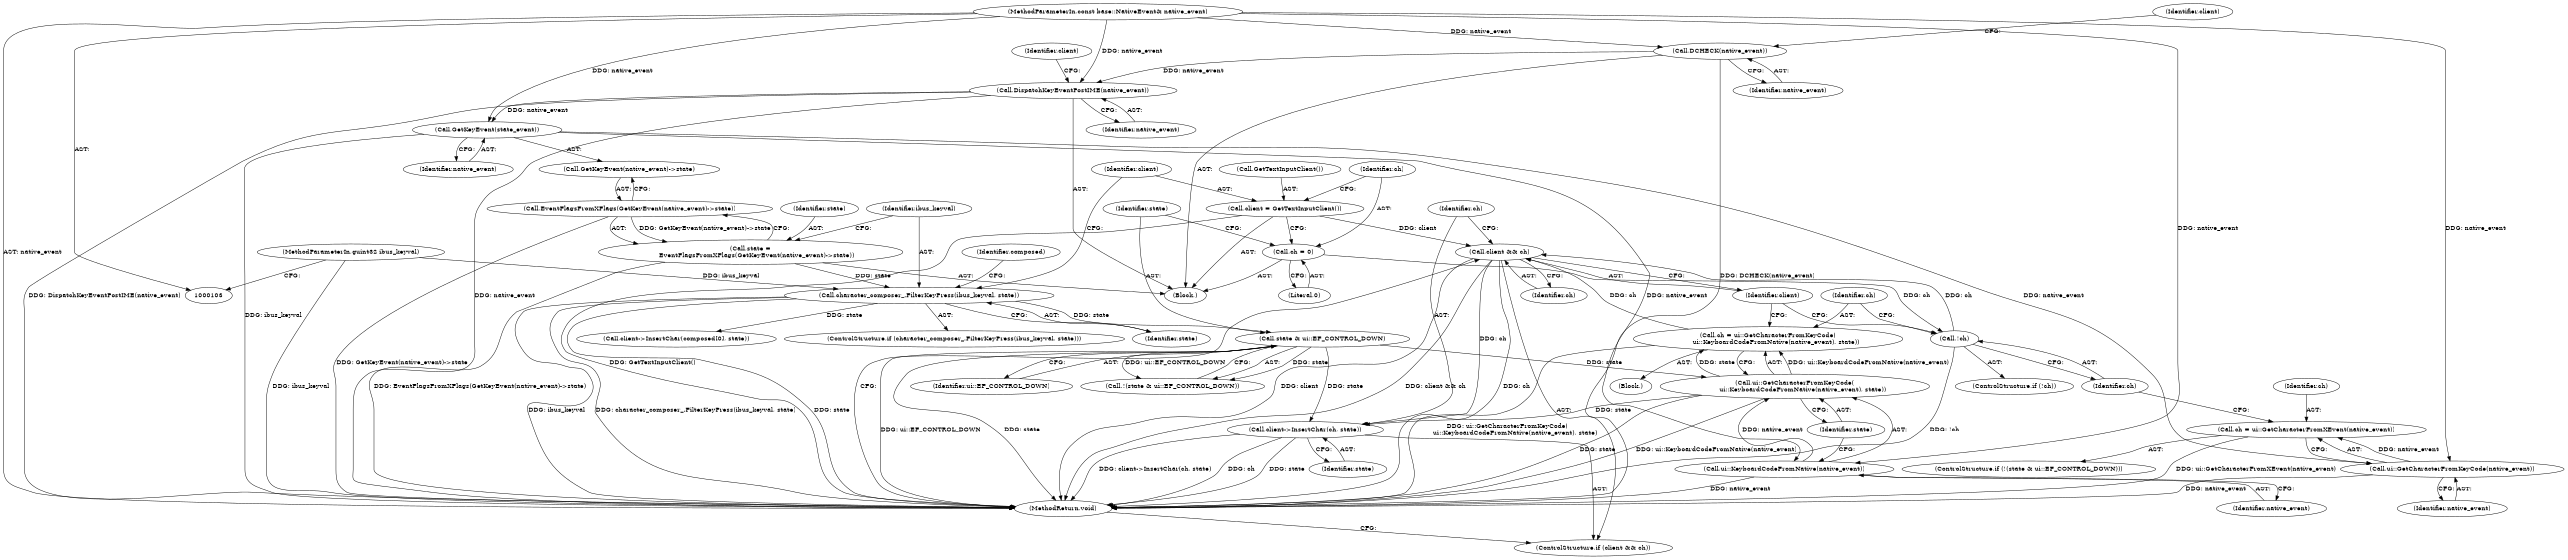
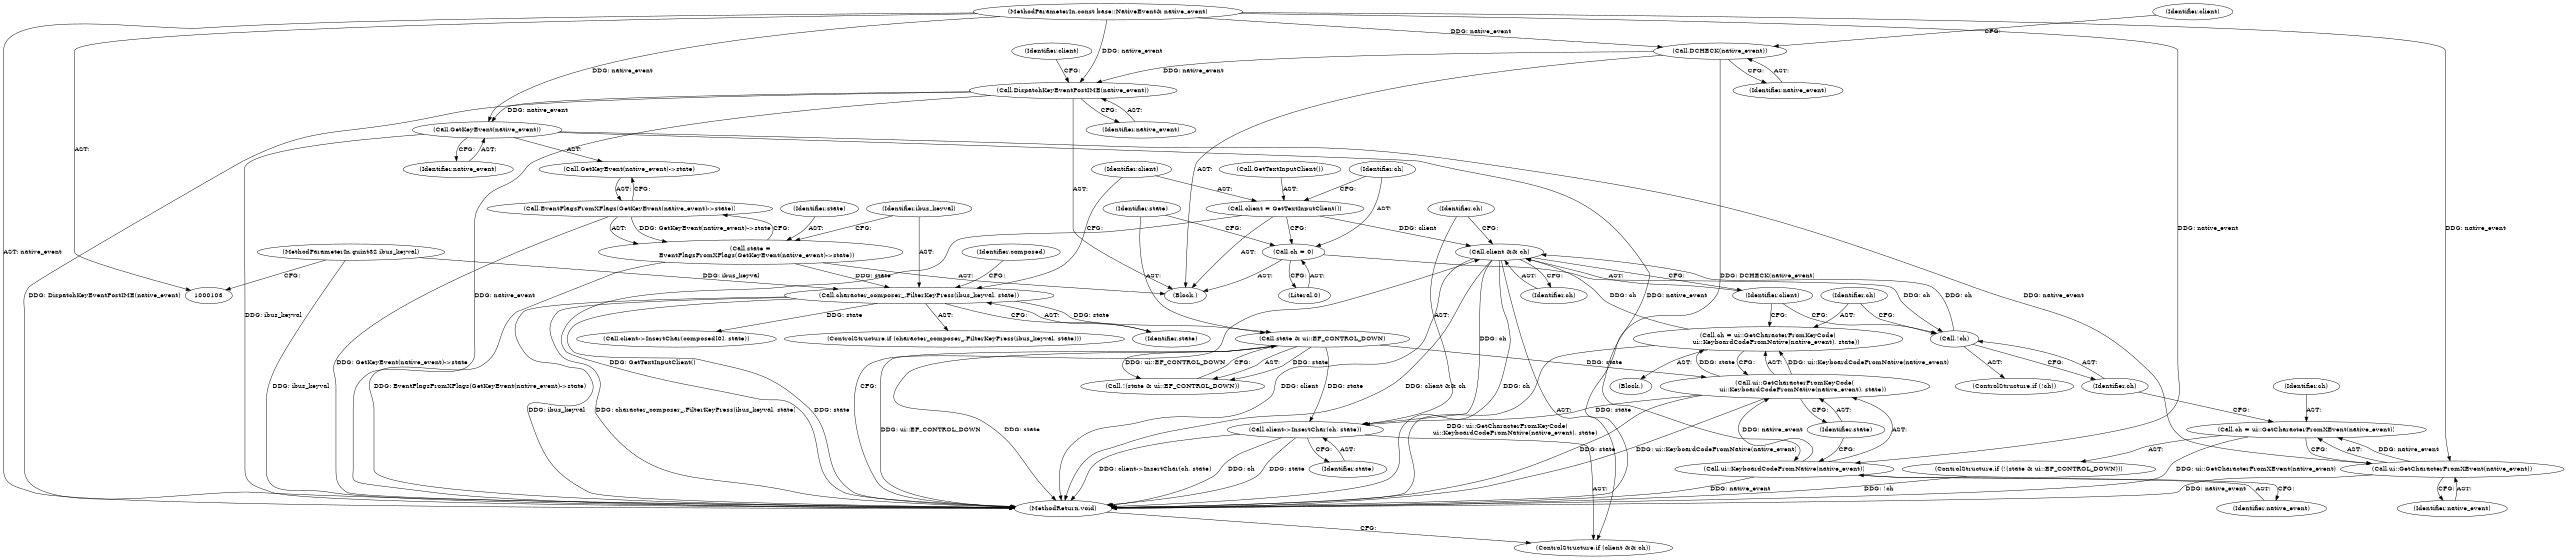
(487, 130) -> (487, 130)
(992, 386) -> none
(2452, 469) -> (2452, 469)
(1567, 478) -> (1648, 498)
